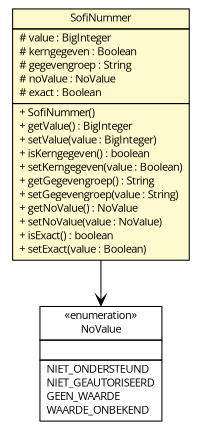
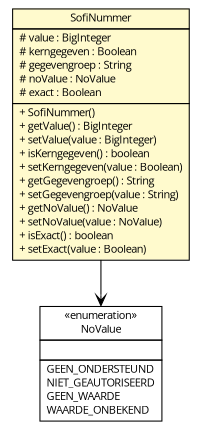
(98, 370) -> (100, 370)
